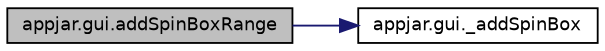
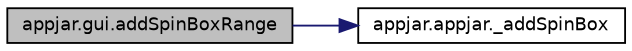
(478, 26) -> (492, 26)
